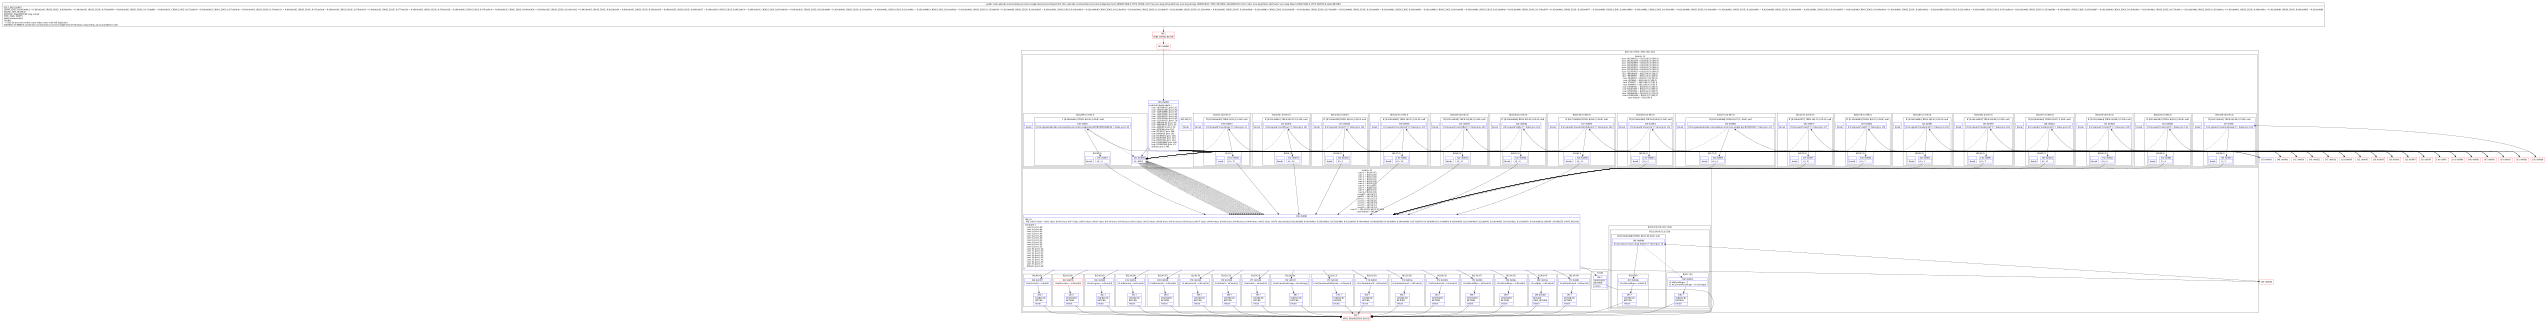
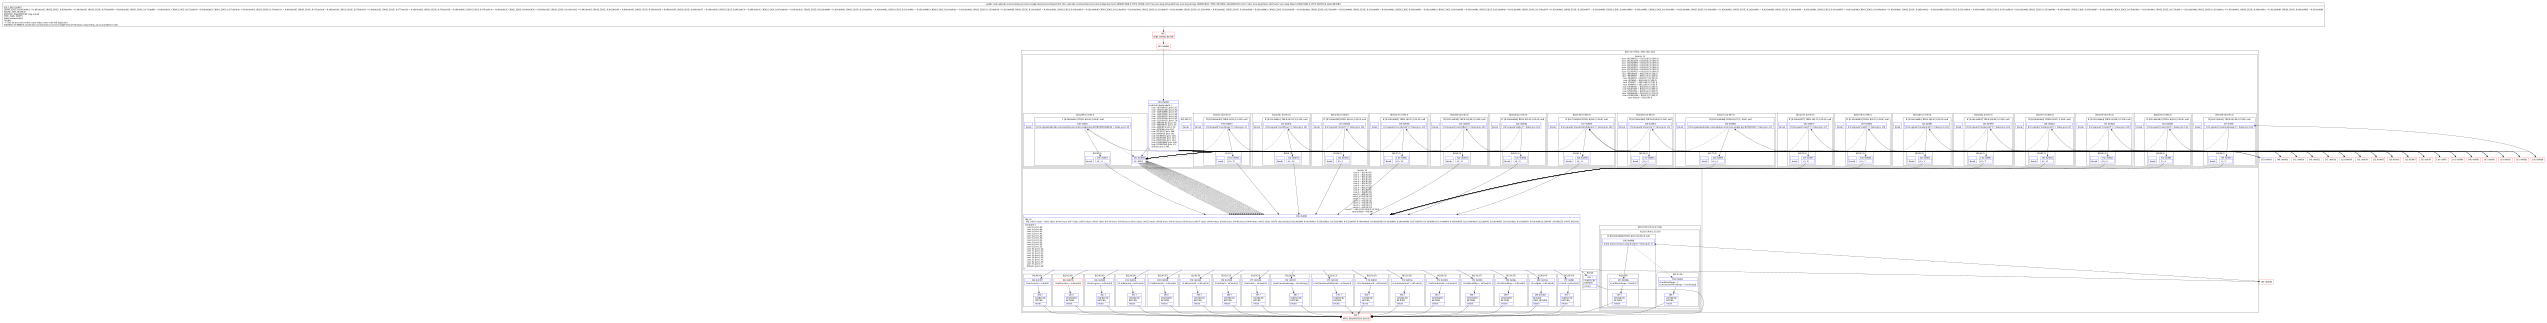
(1939, 151) -> (1981, 151)
(1574, 283) -> (1569, 283)
